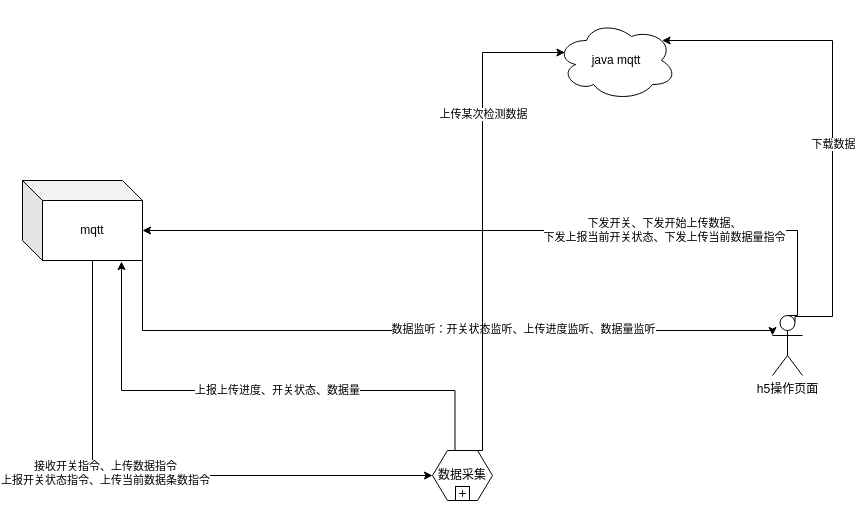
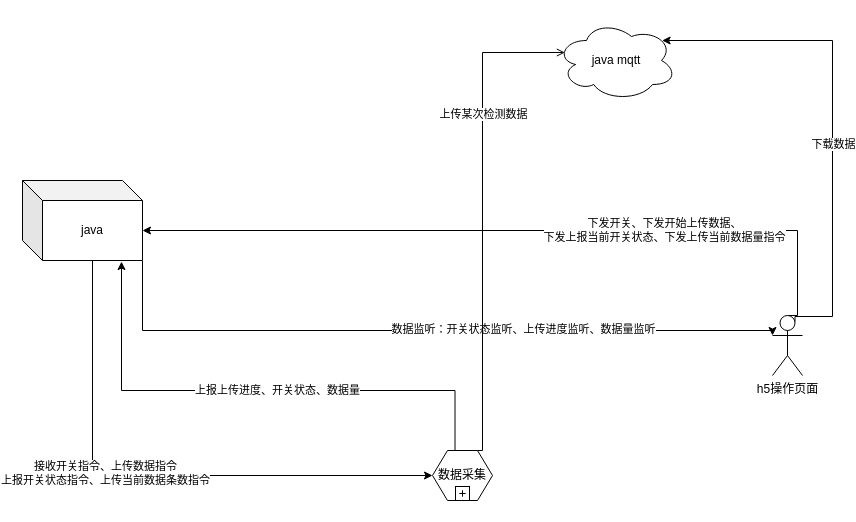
(557, 53) -> (558, 53)
(93, 231) -> (93, 231)
